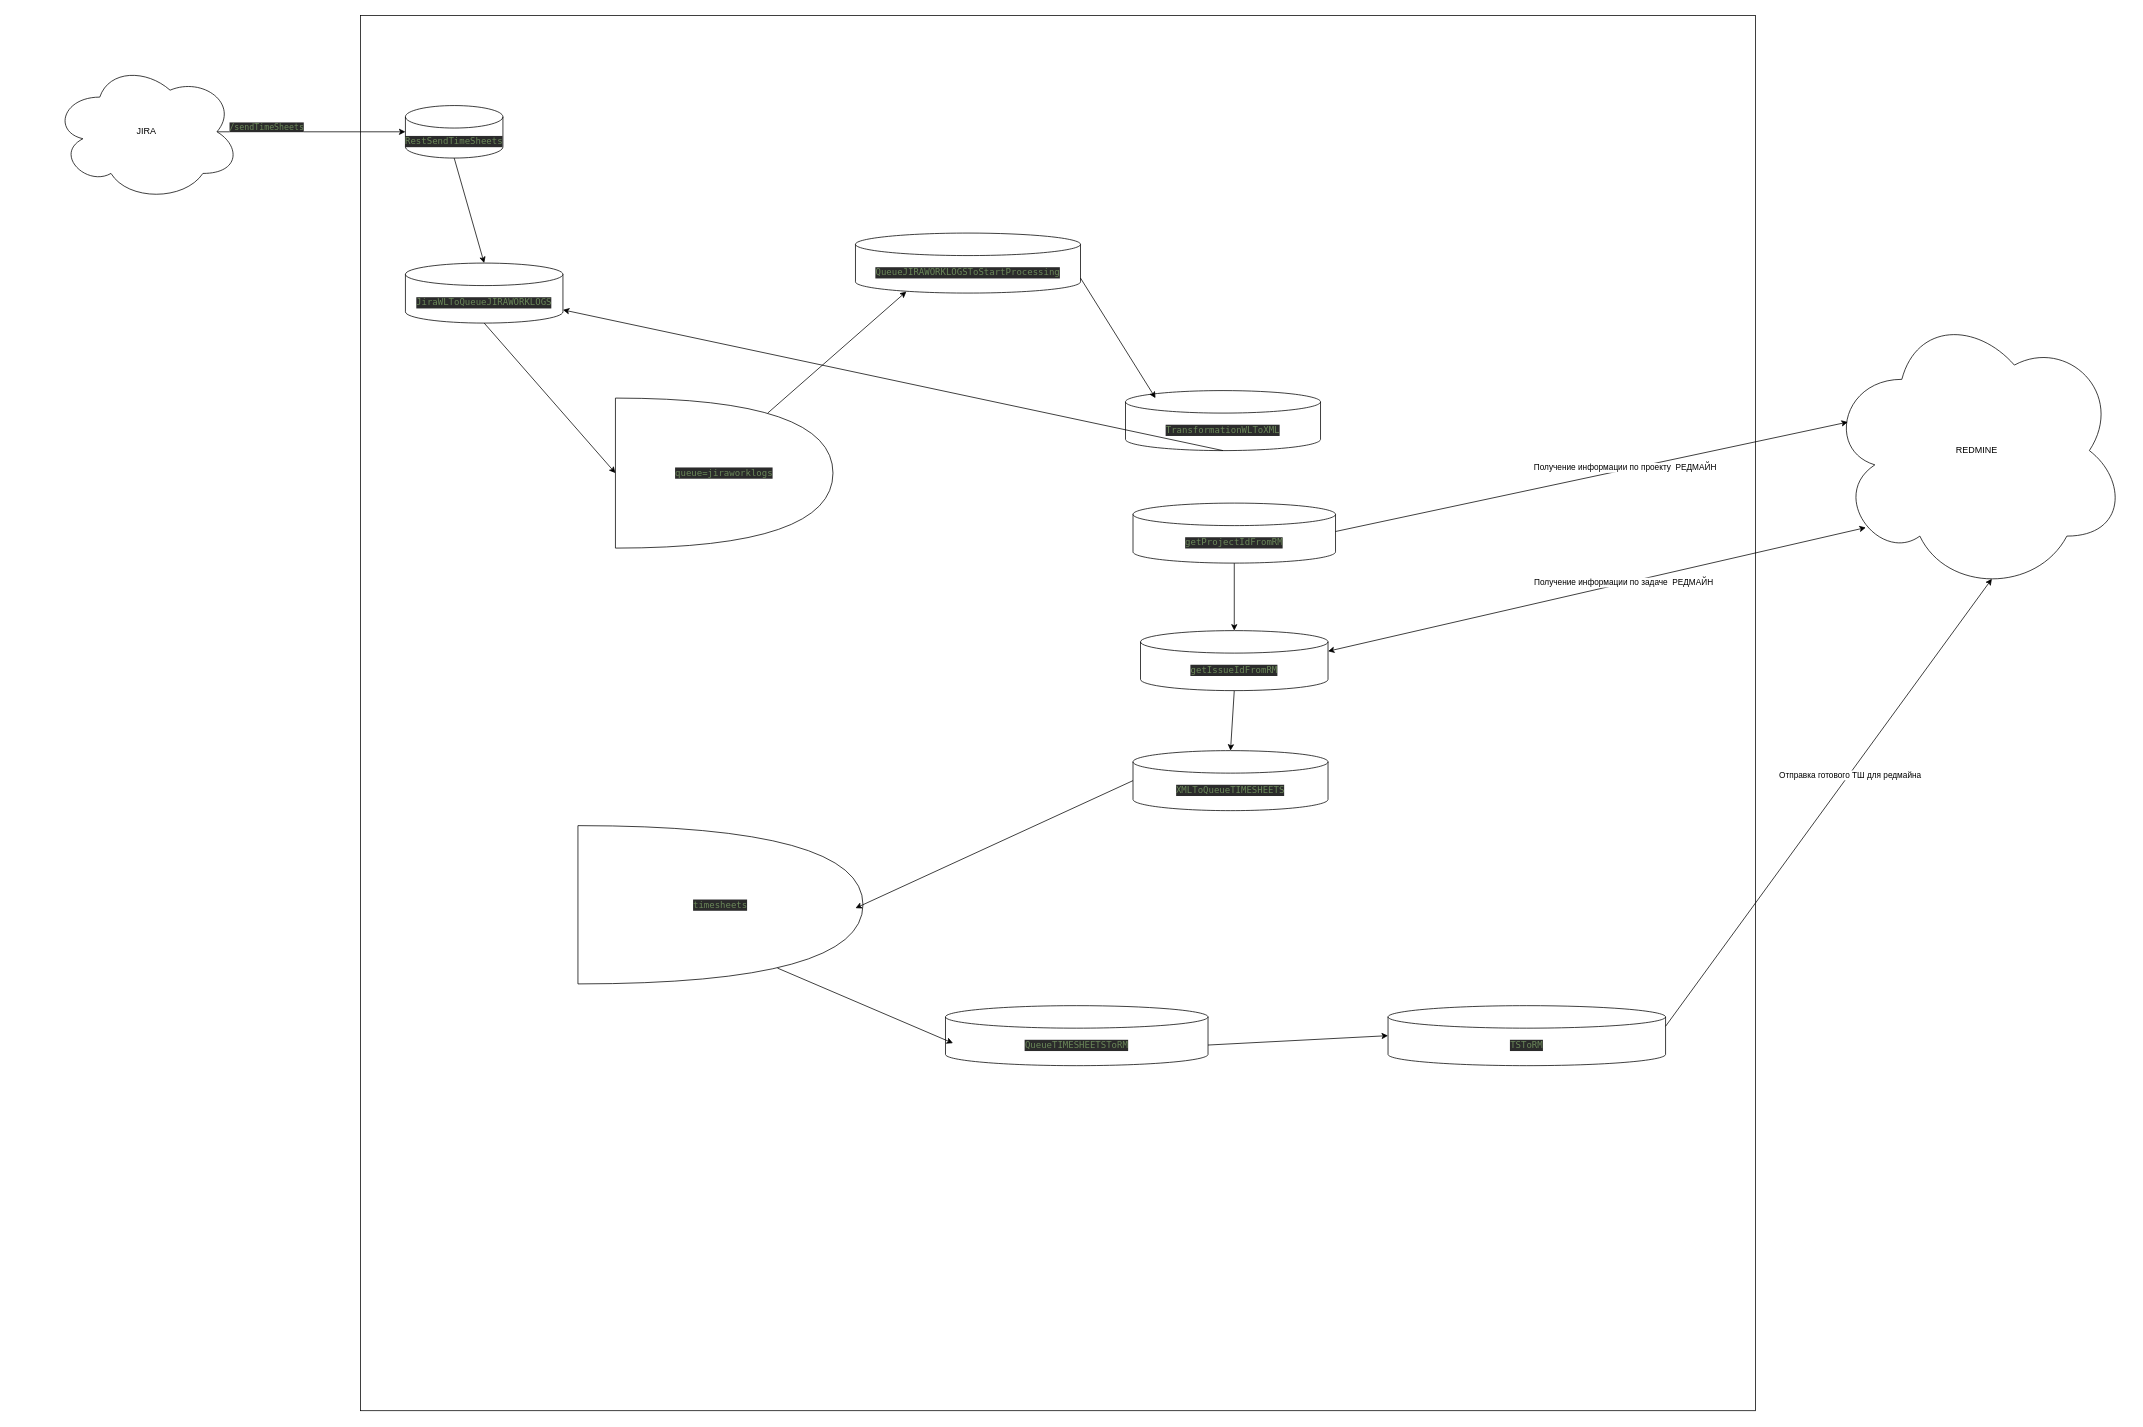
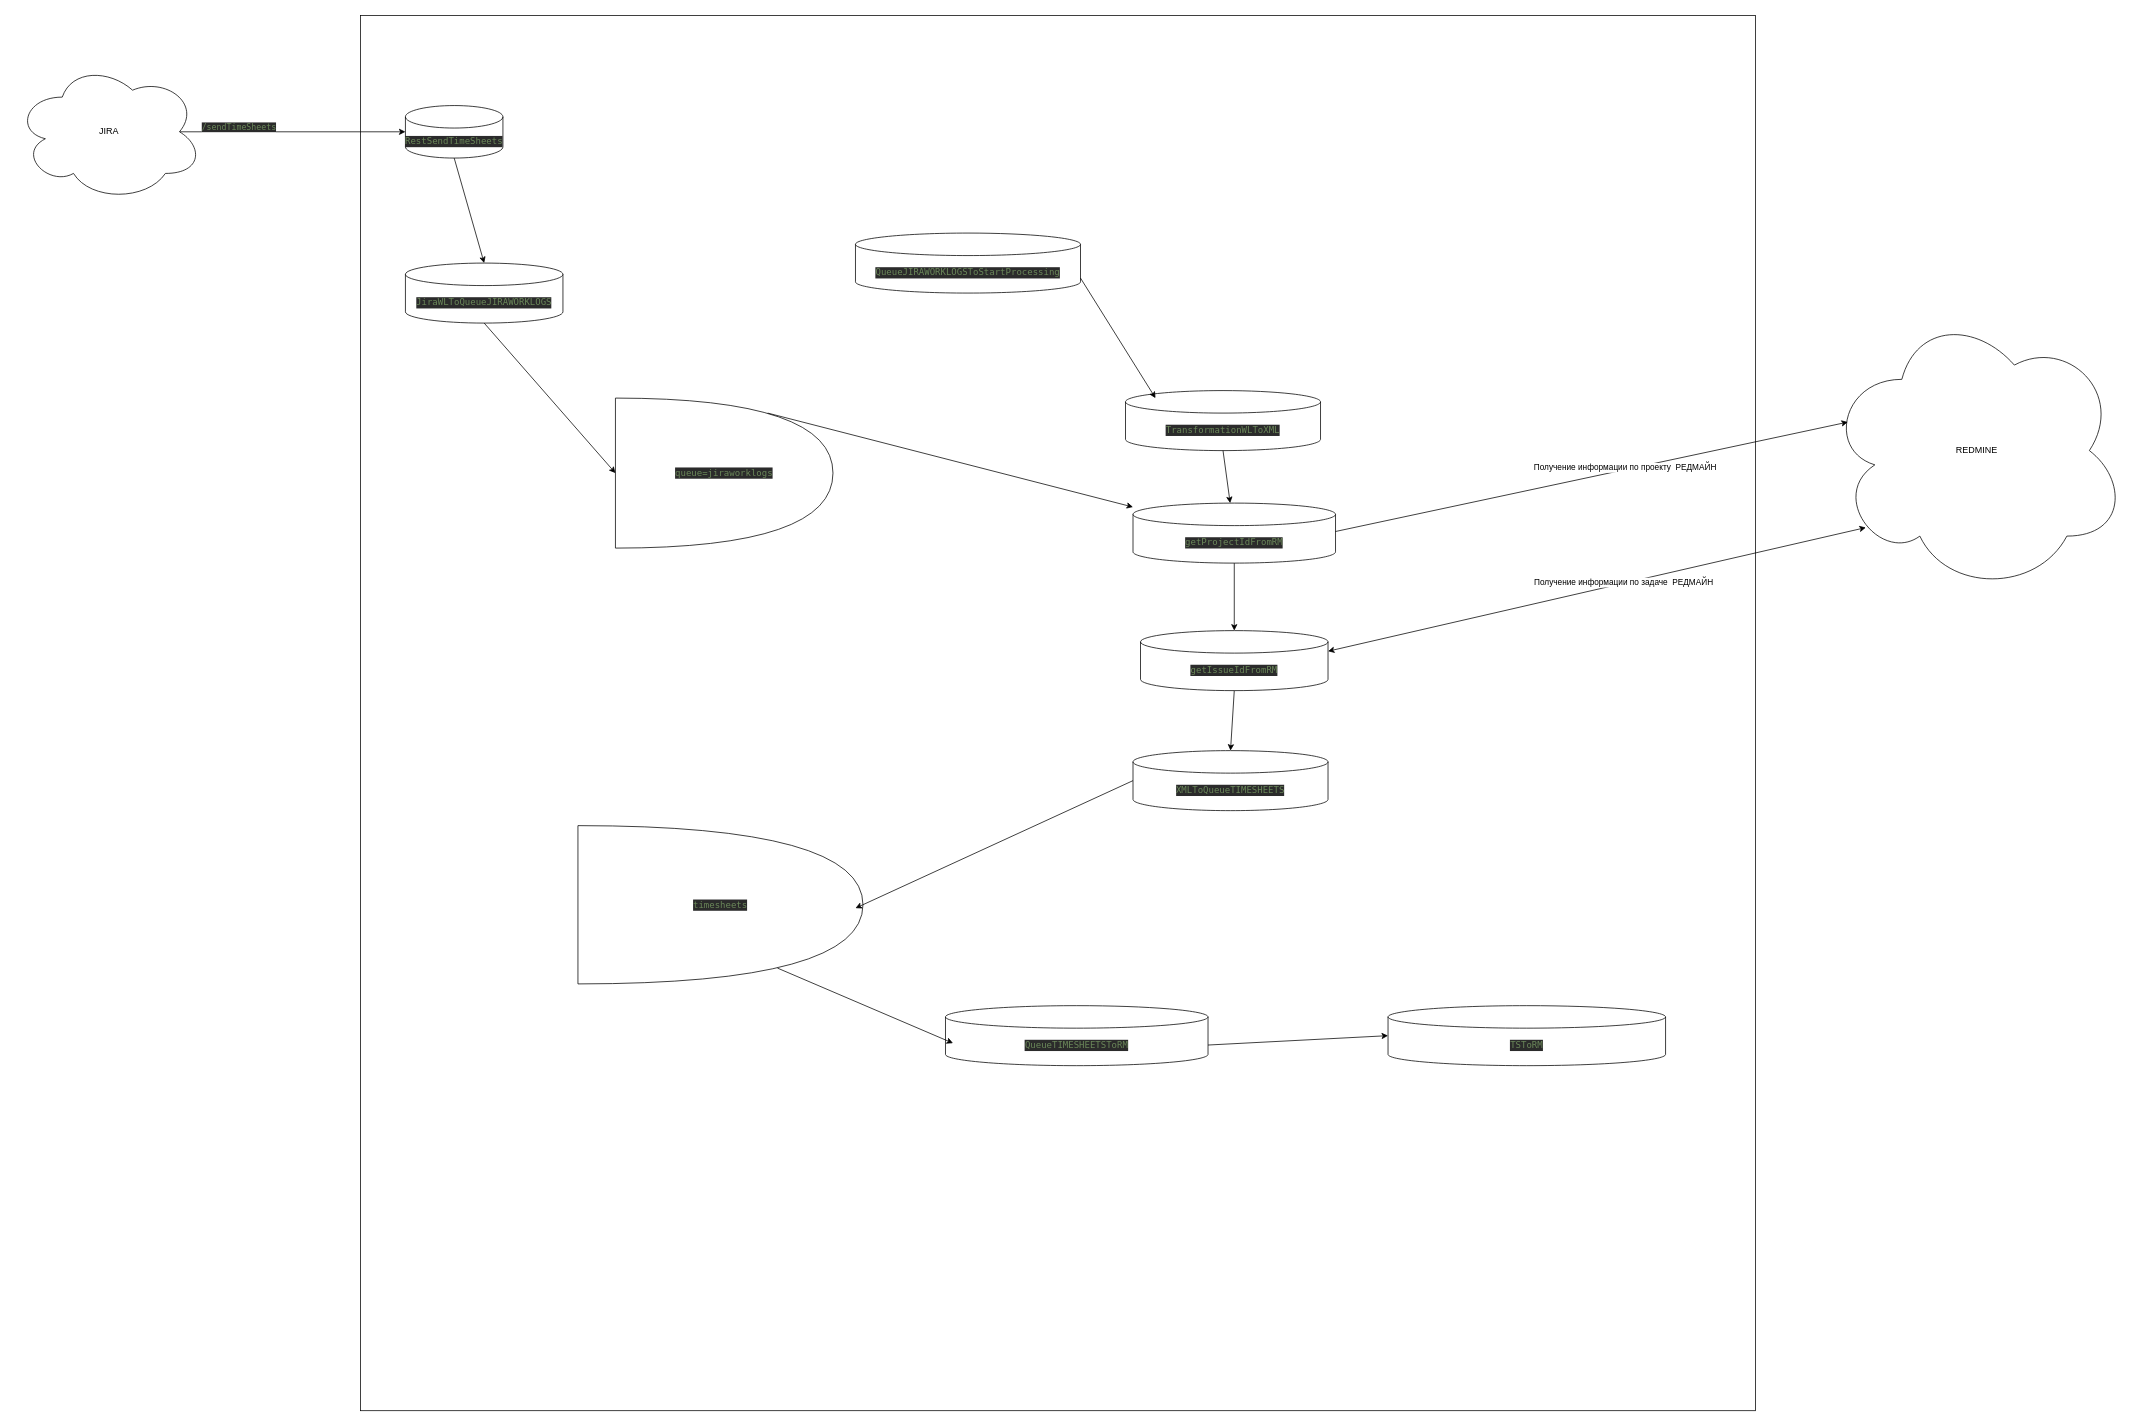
(147, 132) -> (109, 132)
(835, 354) -> (948, 459)
(895, 381) -> (1226, 474)
(1827, 804) -> none
